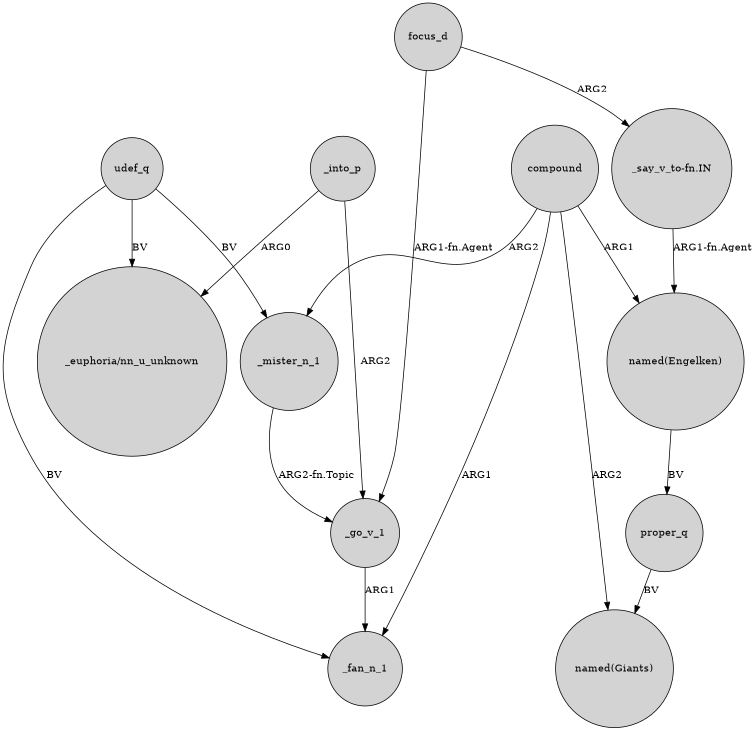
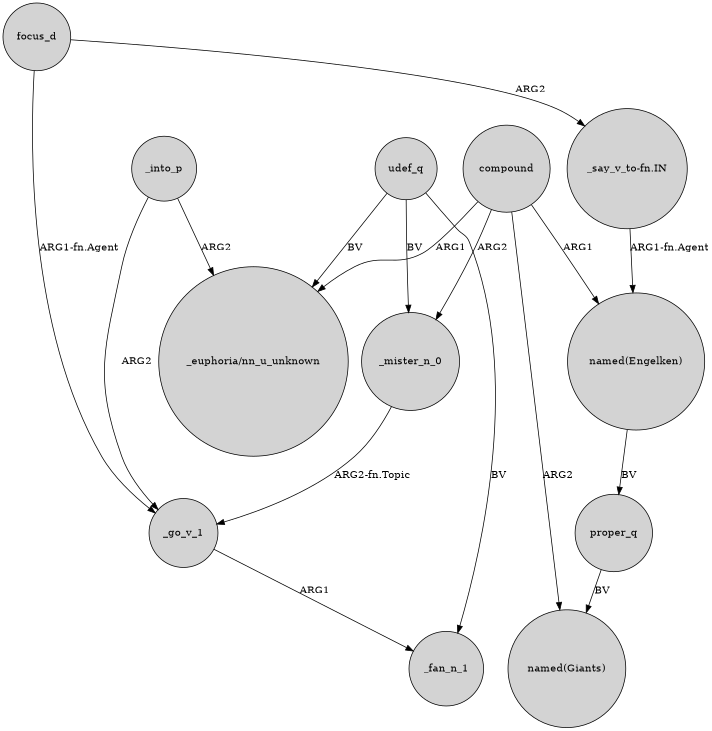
(276, 248) -> (217, 248)
(289, 361) -> (411, 361)
(481, 425) -> (412, 258)
